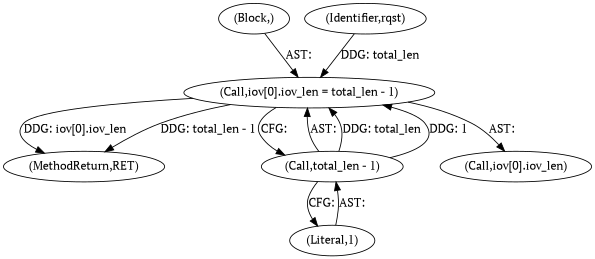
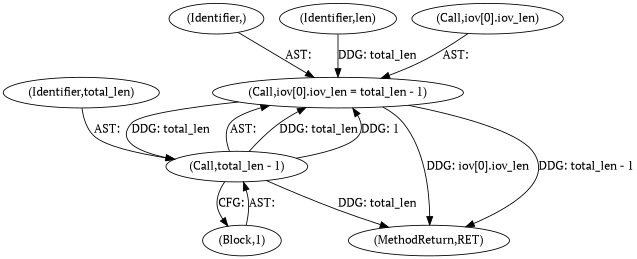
(254, 19) -> (216, 19)
(365, 19) -> (338, 19)
none -> (81, 93)
(457, 117) -> (430, 57)
(276, 130) -> (171, 130)
none -> (323, 204)
(332, 241) -> (242, 241)
